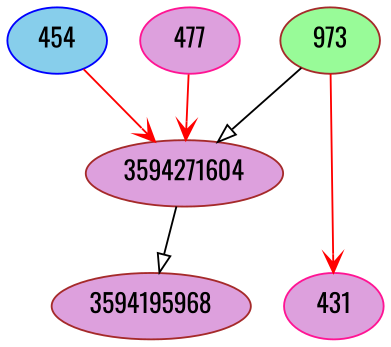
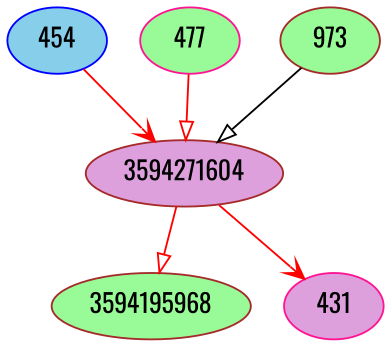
(190, 41) -> (190, 41)
(188, 98) -> (188, 98)
(332, 164) -> (255, 236)
(170, 230) -> (170, 230)
(151, 306) -> (151, 306)
